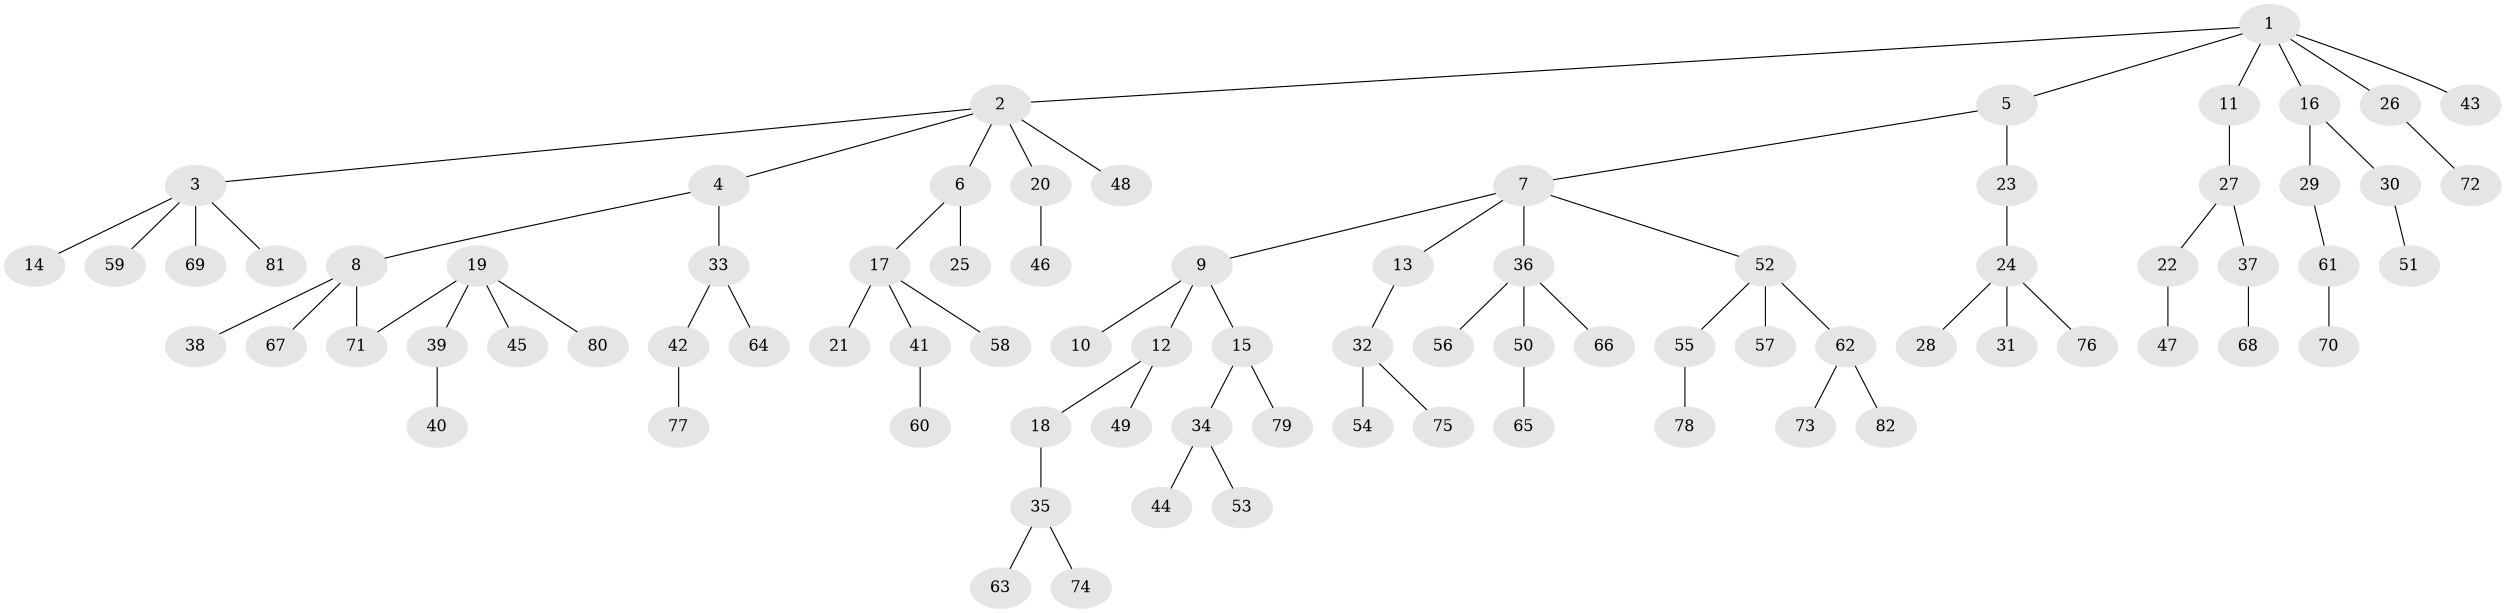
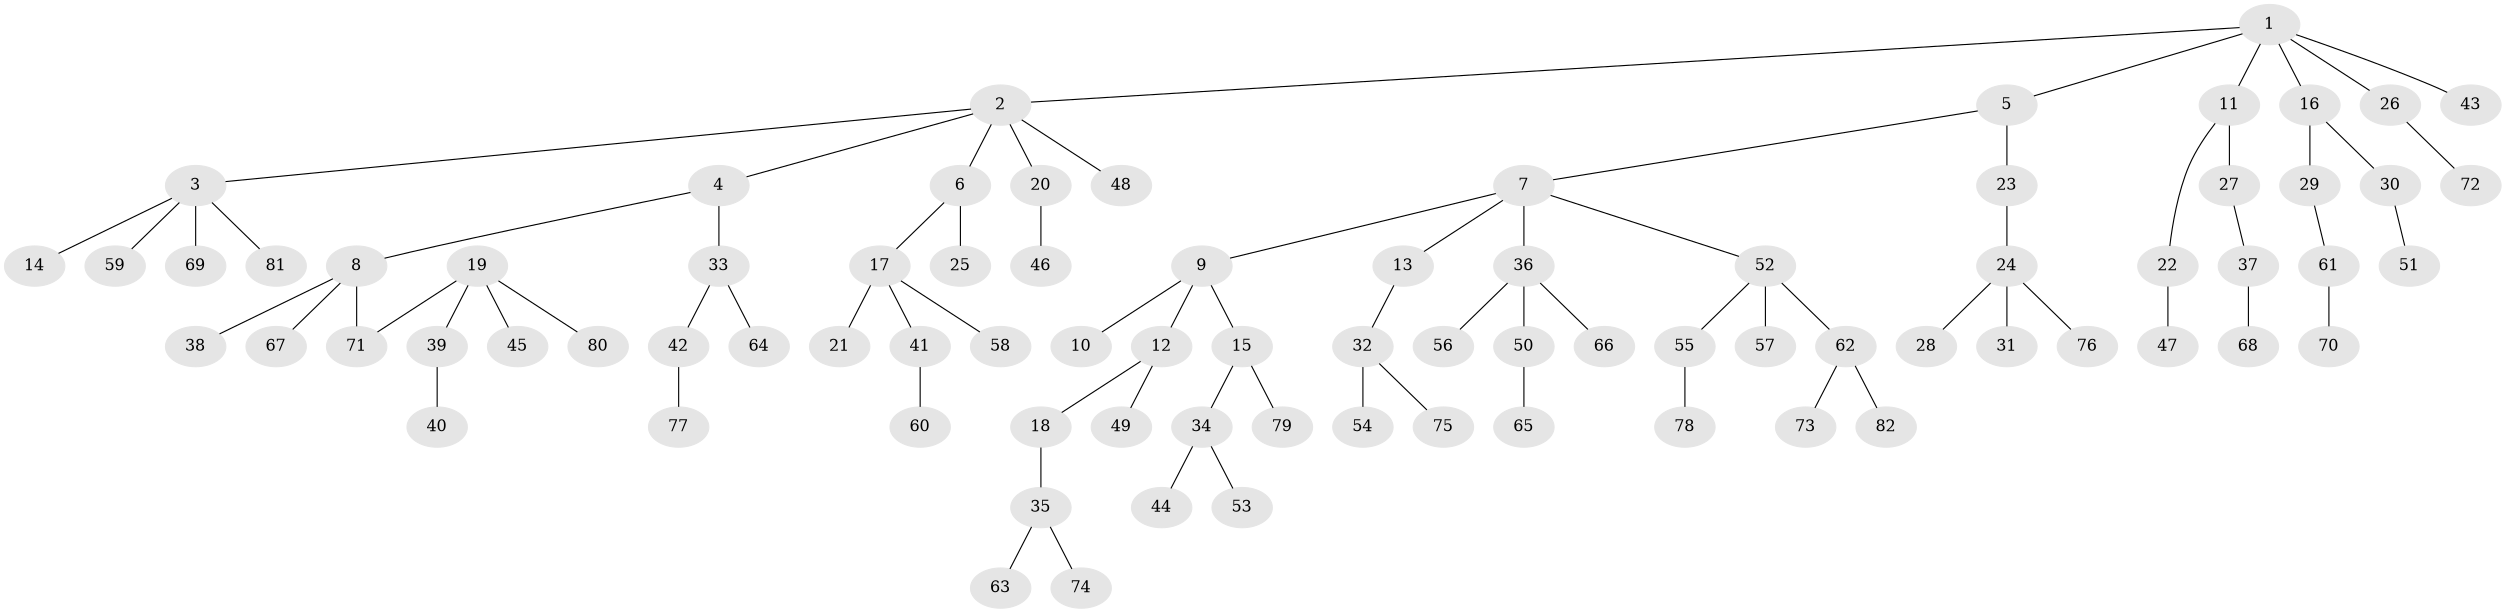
(2199, 226) -> (2183, 181)
